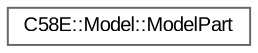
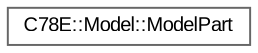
(129, 26) -> (129, 26)
